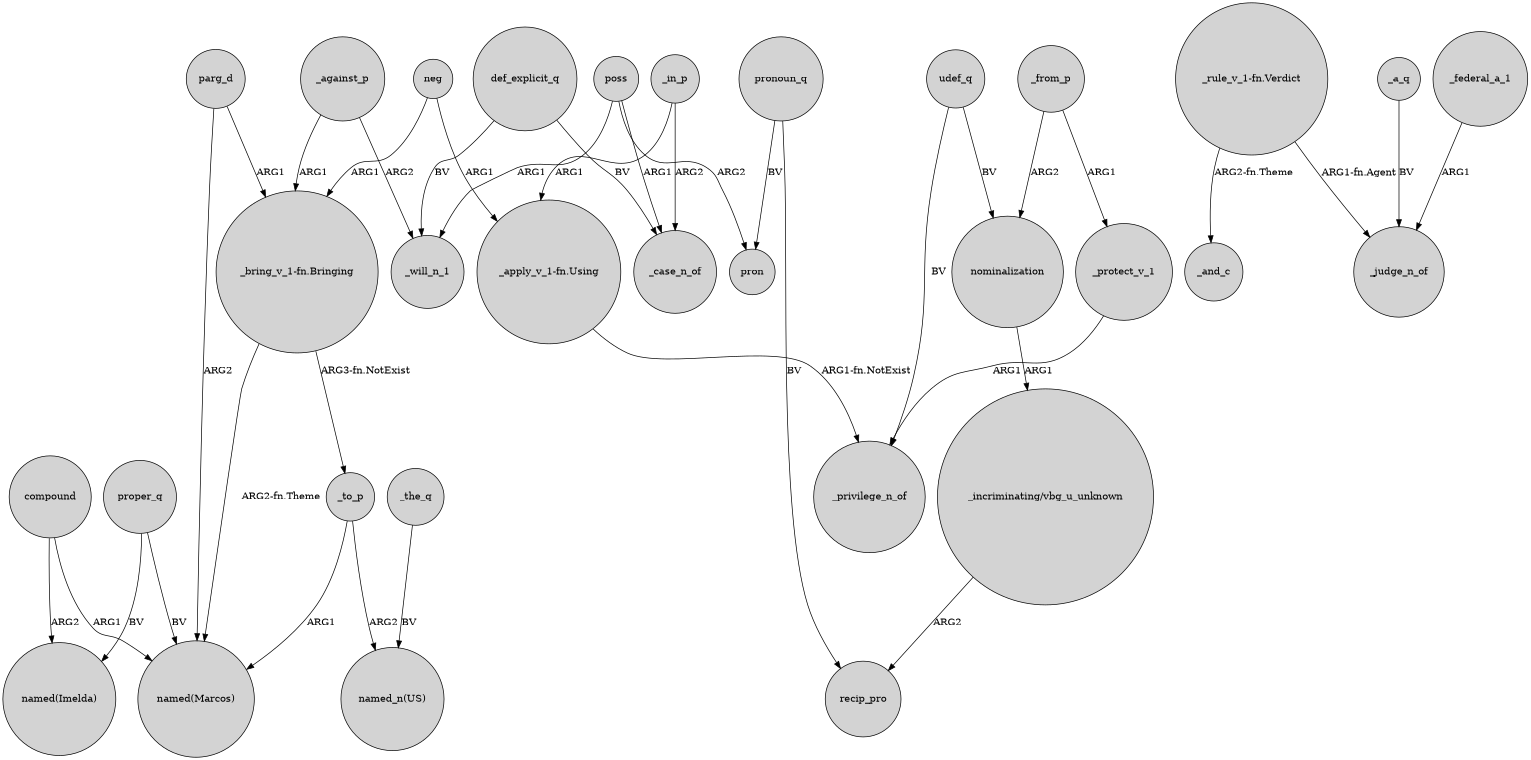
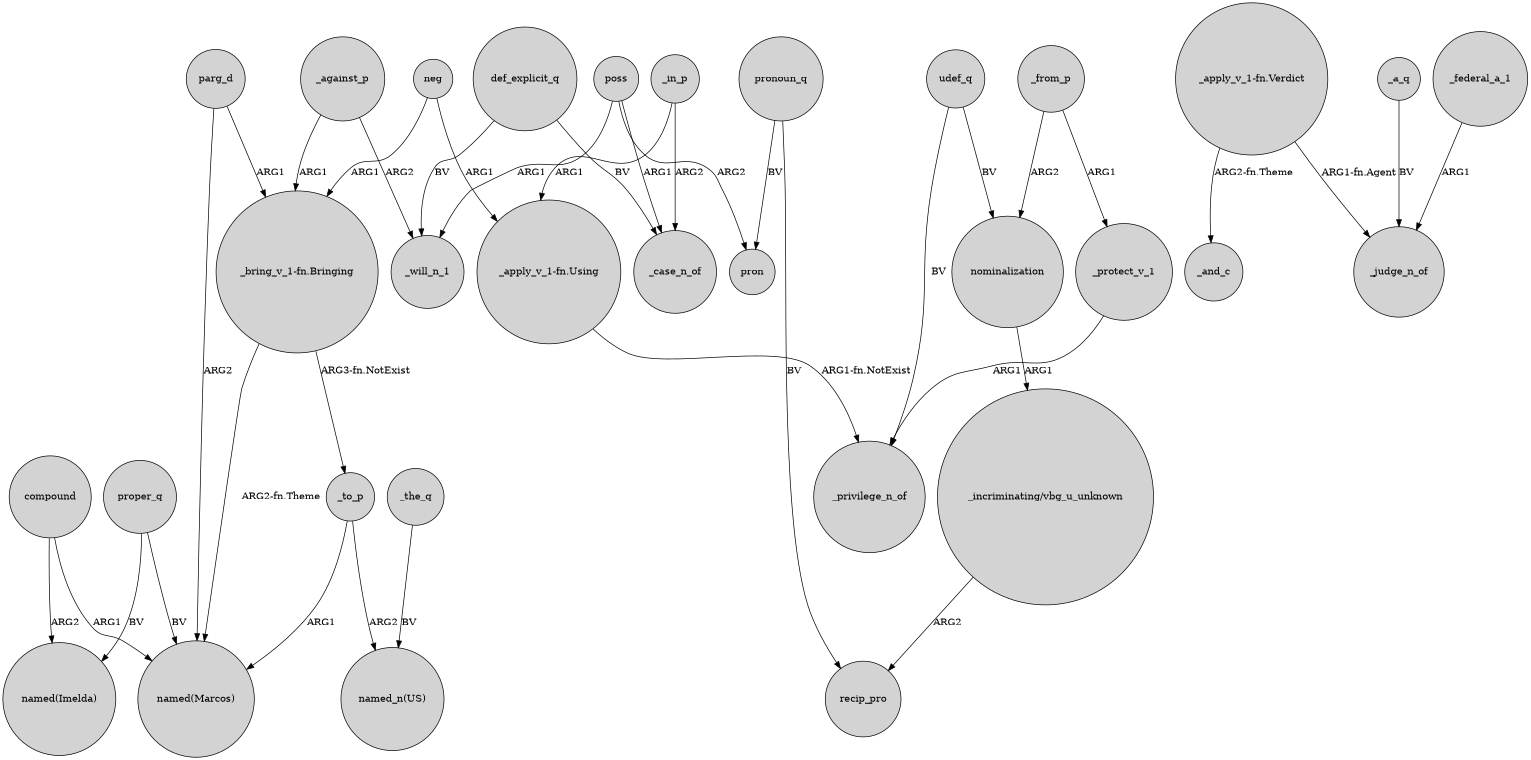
(1252, 79) -> (1252, 79)
